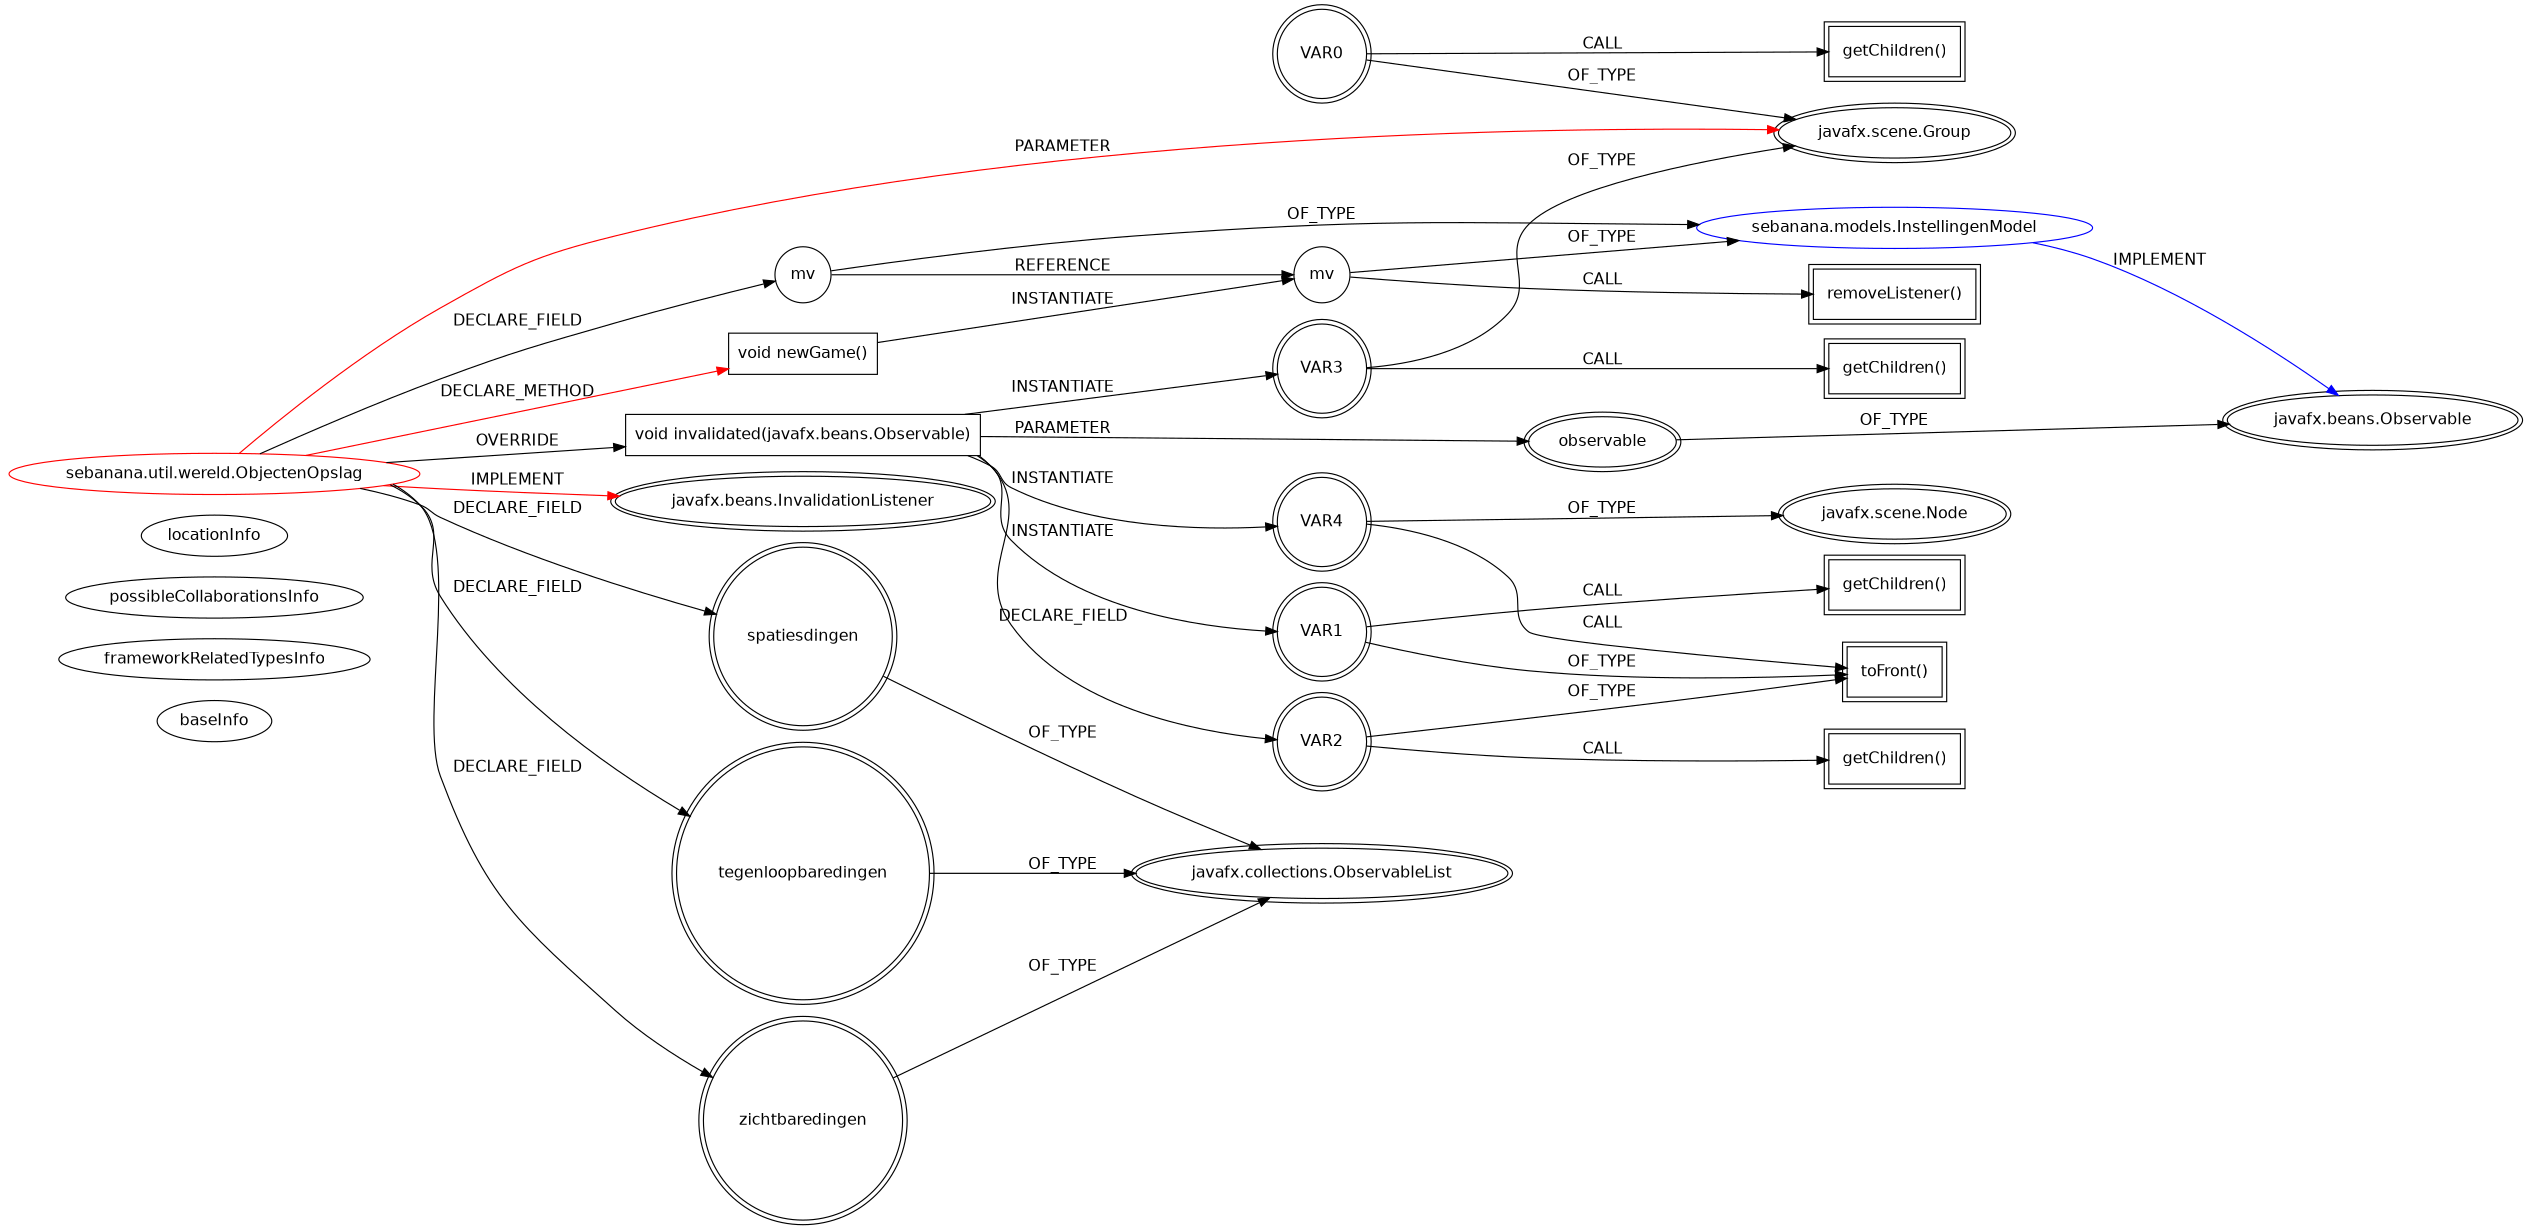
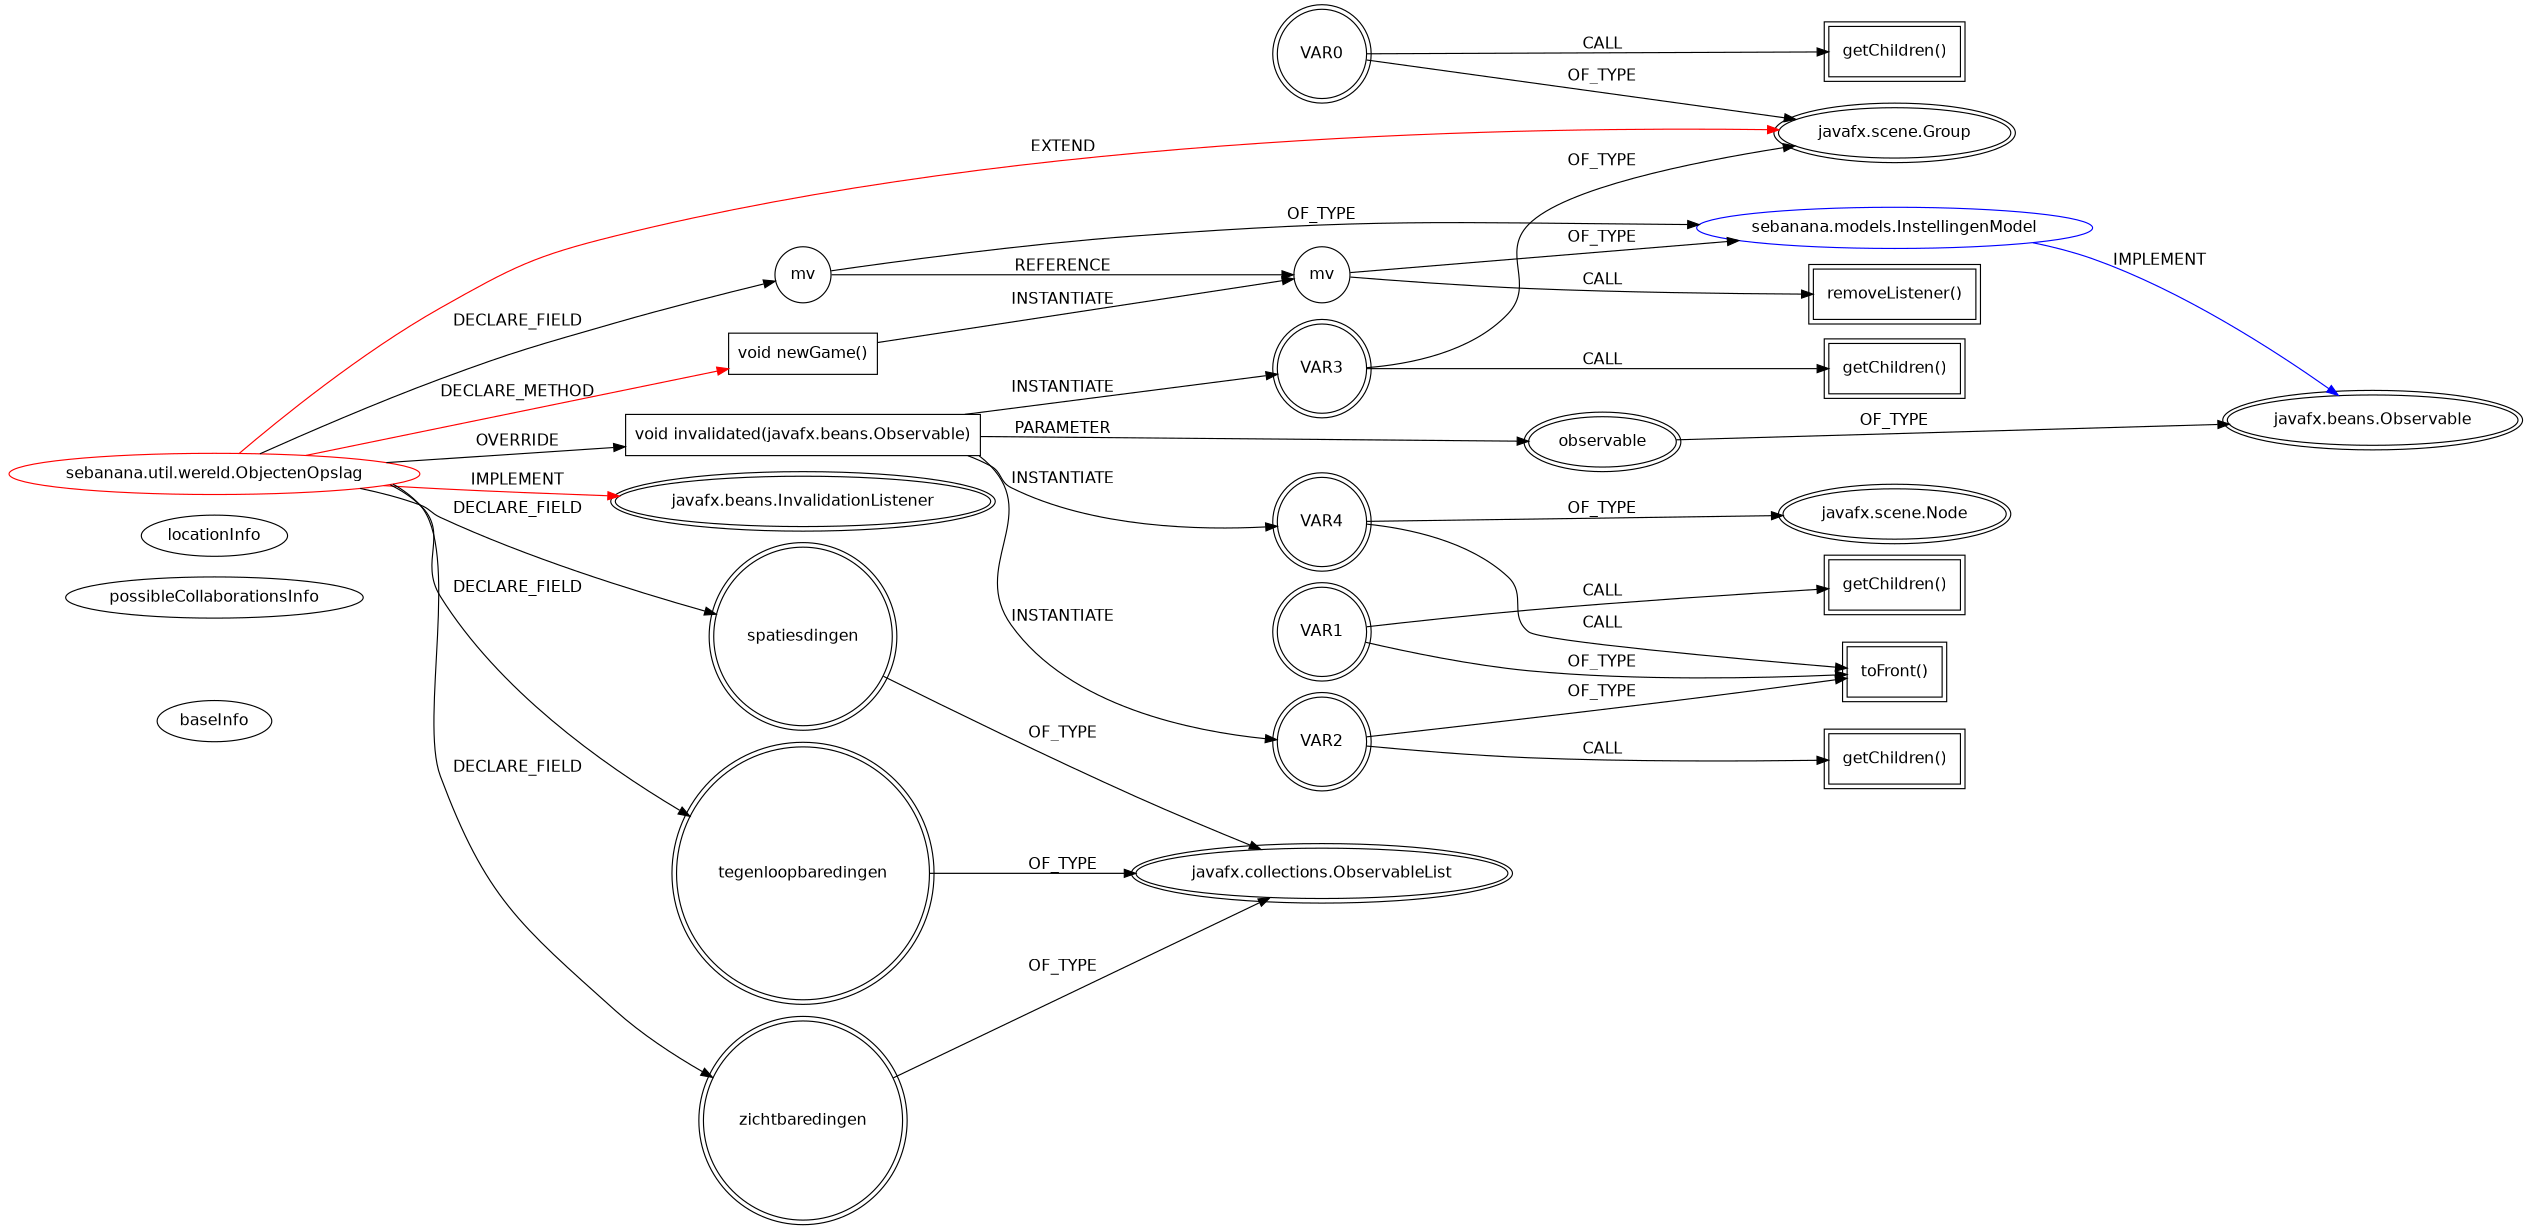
(1063, 147) -> (1063, 147)
(1085, 590) -> none
(1063, 616) -> (1063, 616)
(214, 659) -> none
